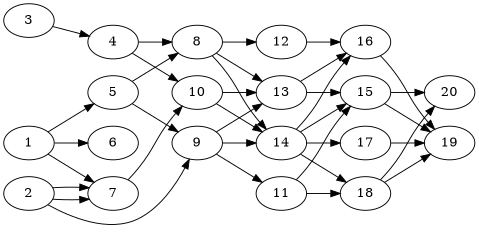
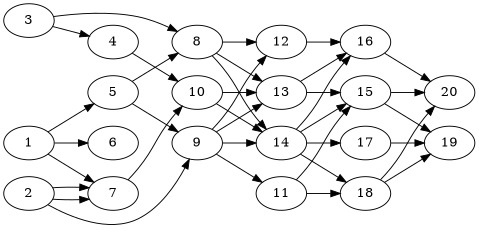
(151, 42) -> (112, 14)
(404, 87) -> (404, 65)
none -> (236, 98)
